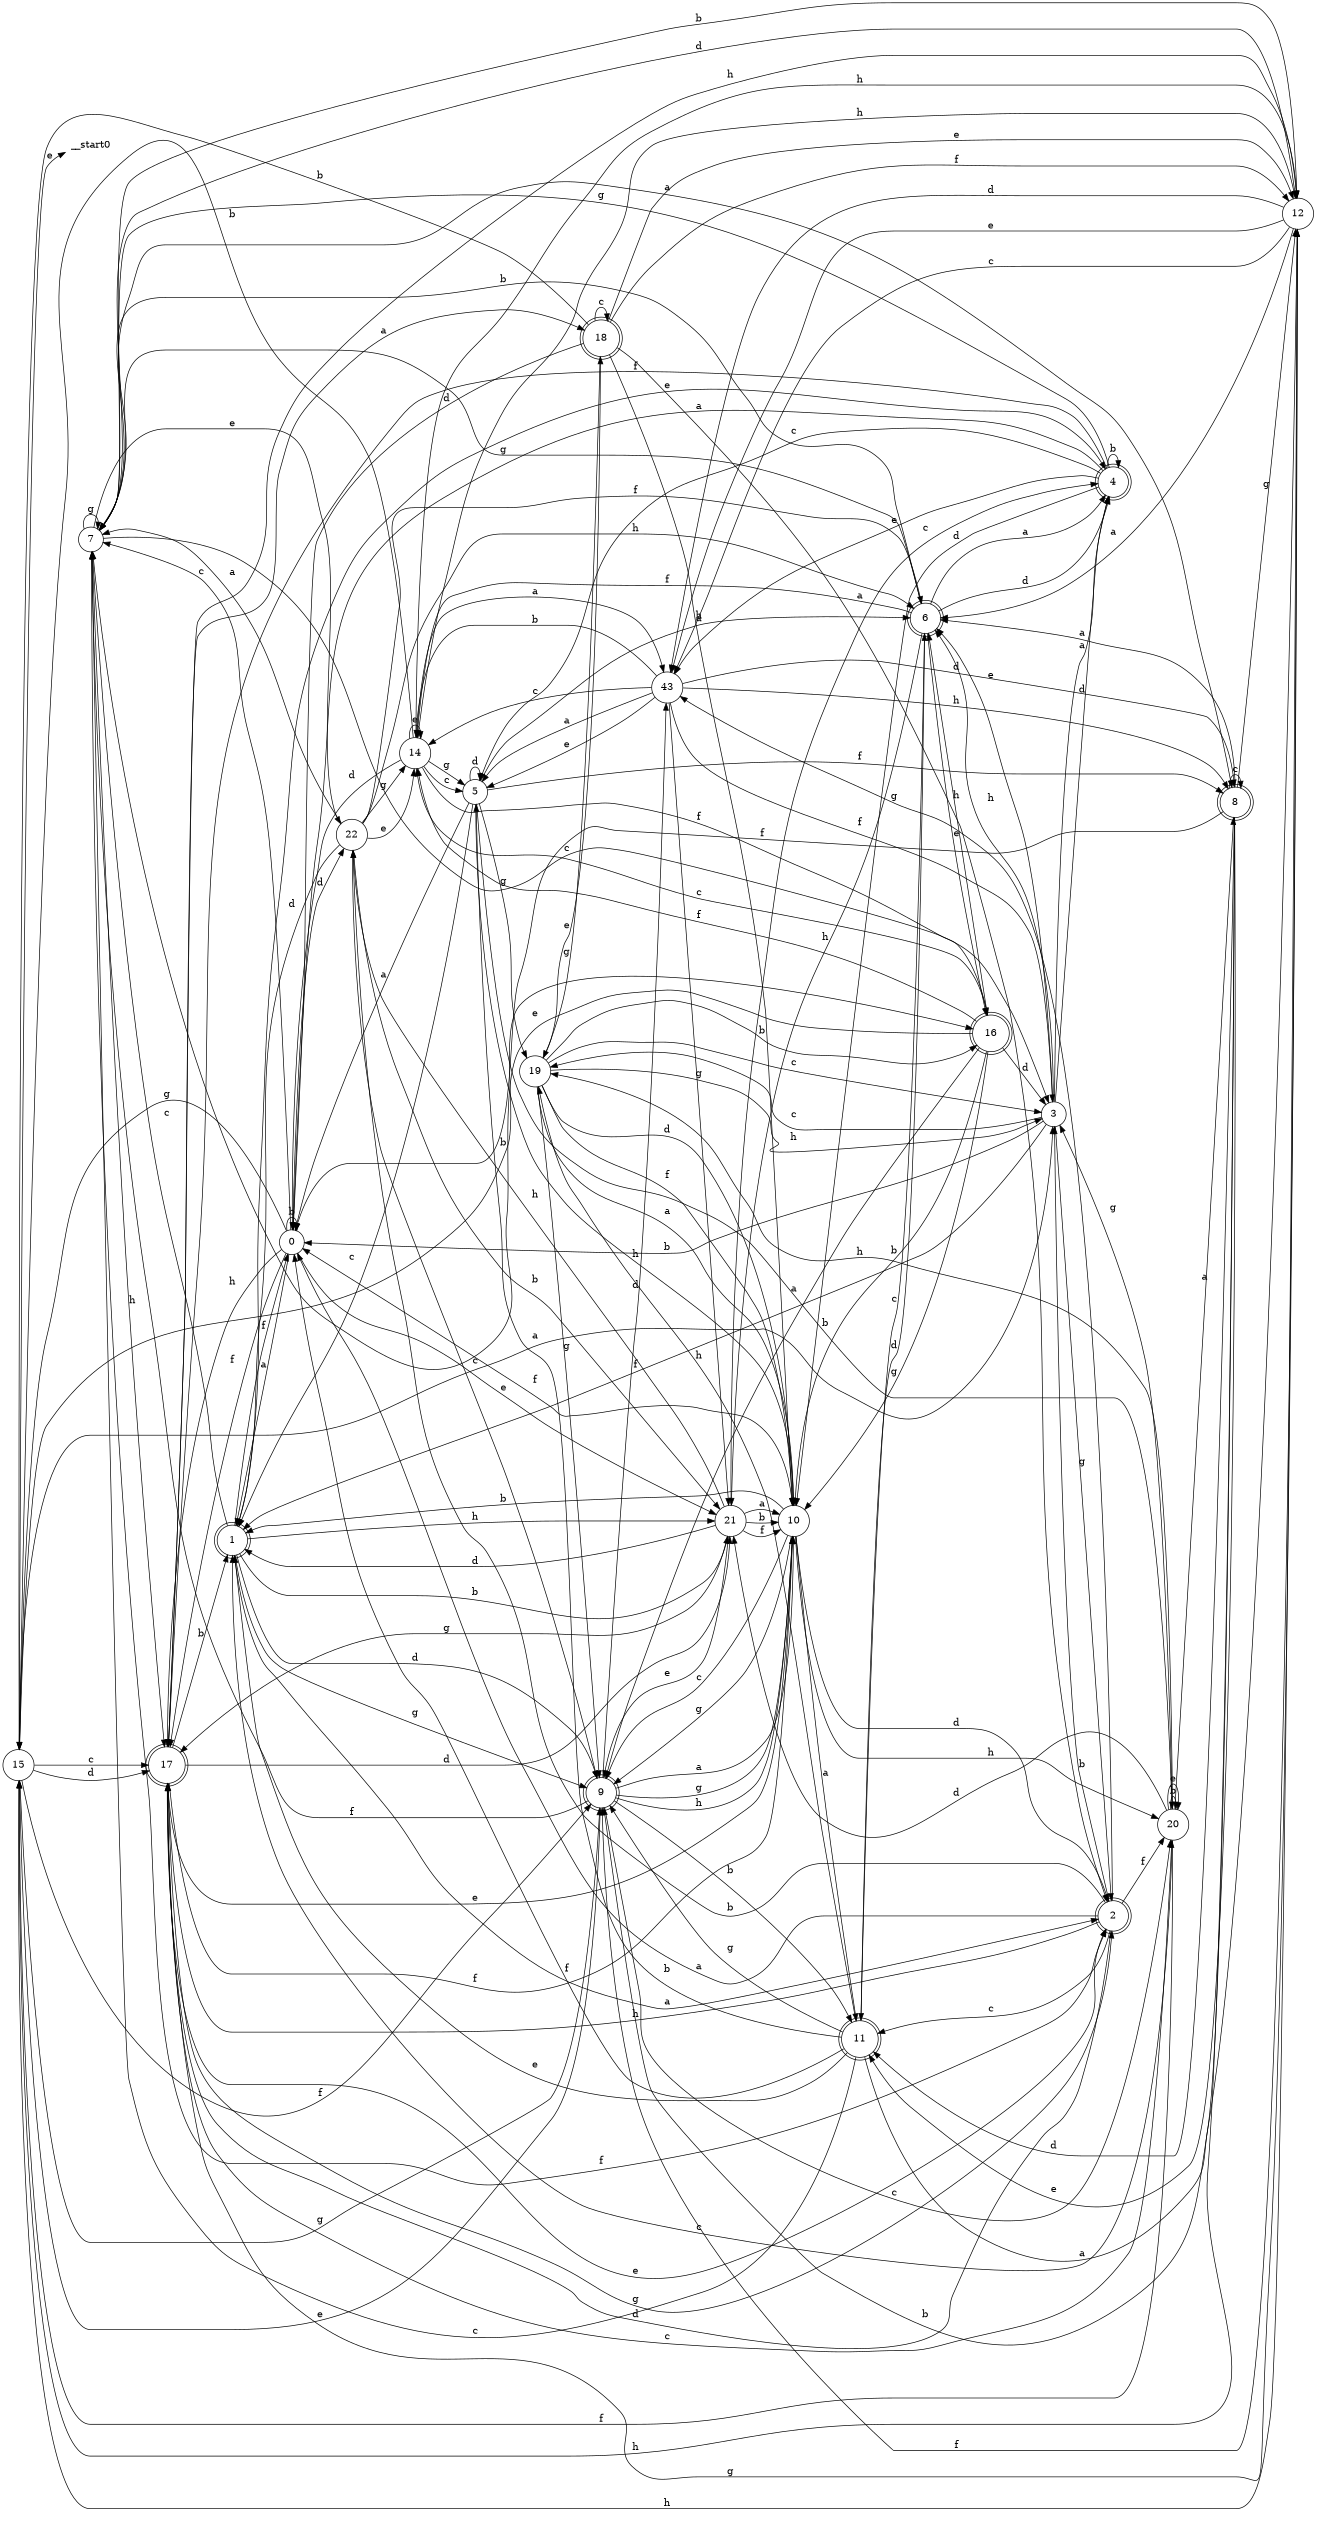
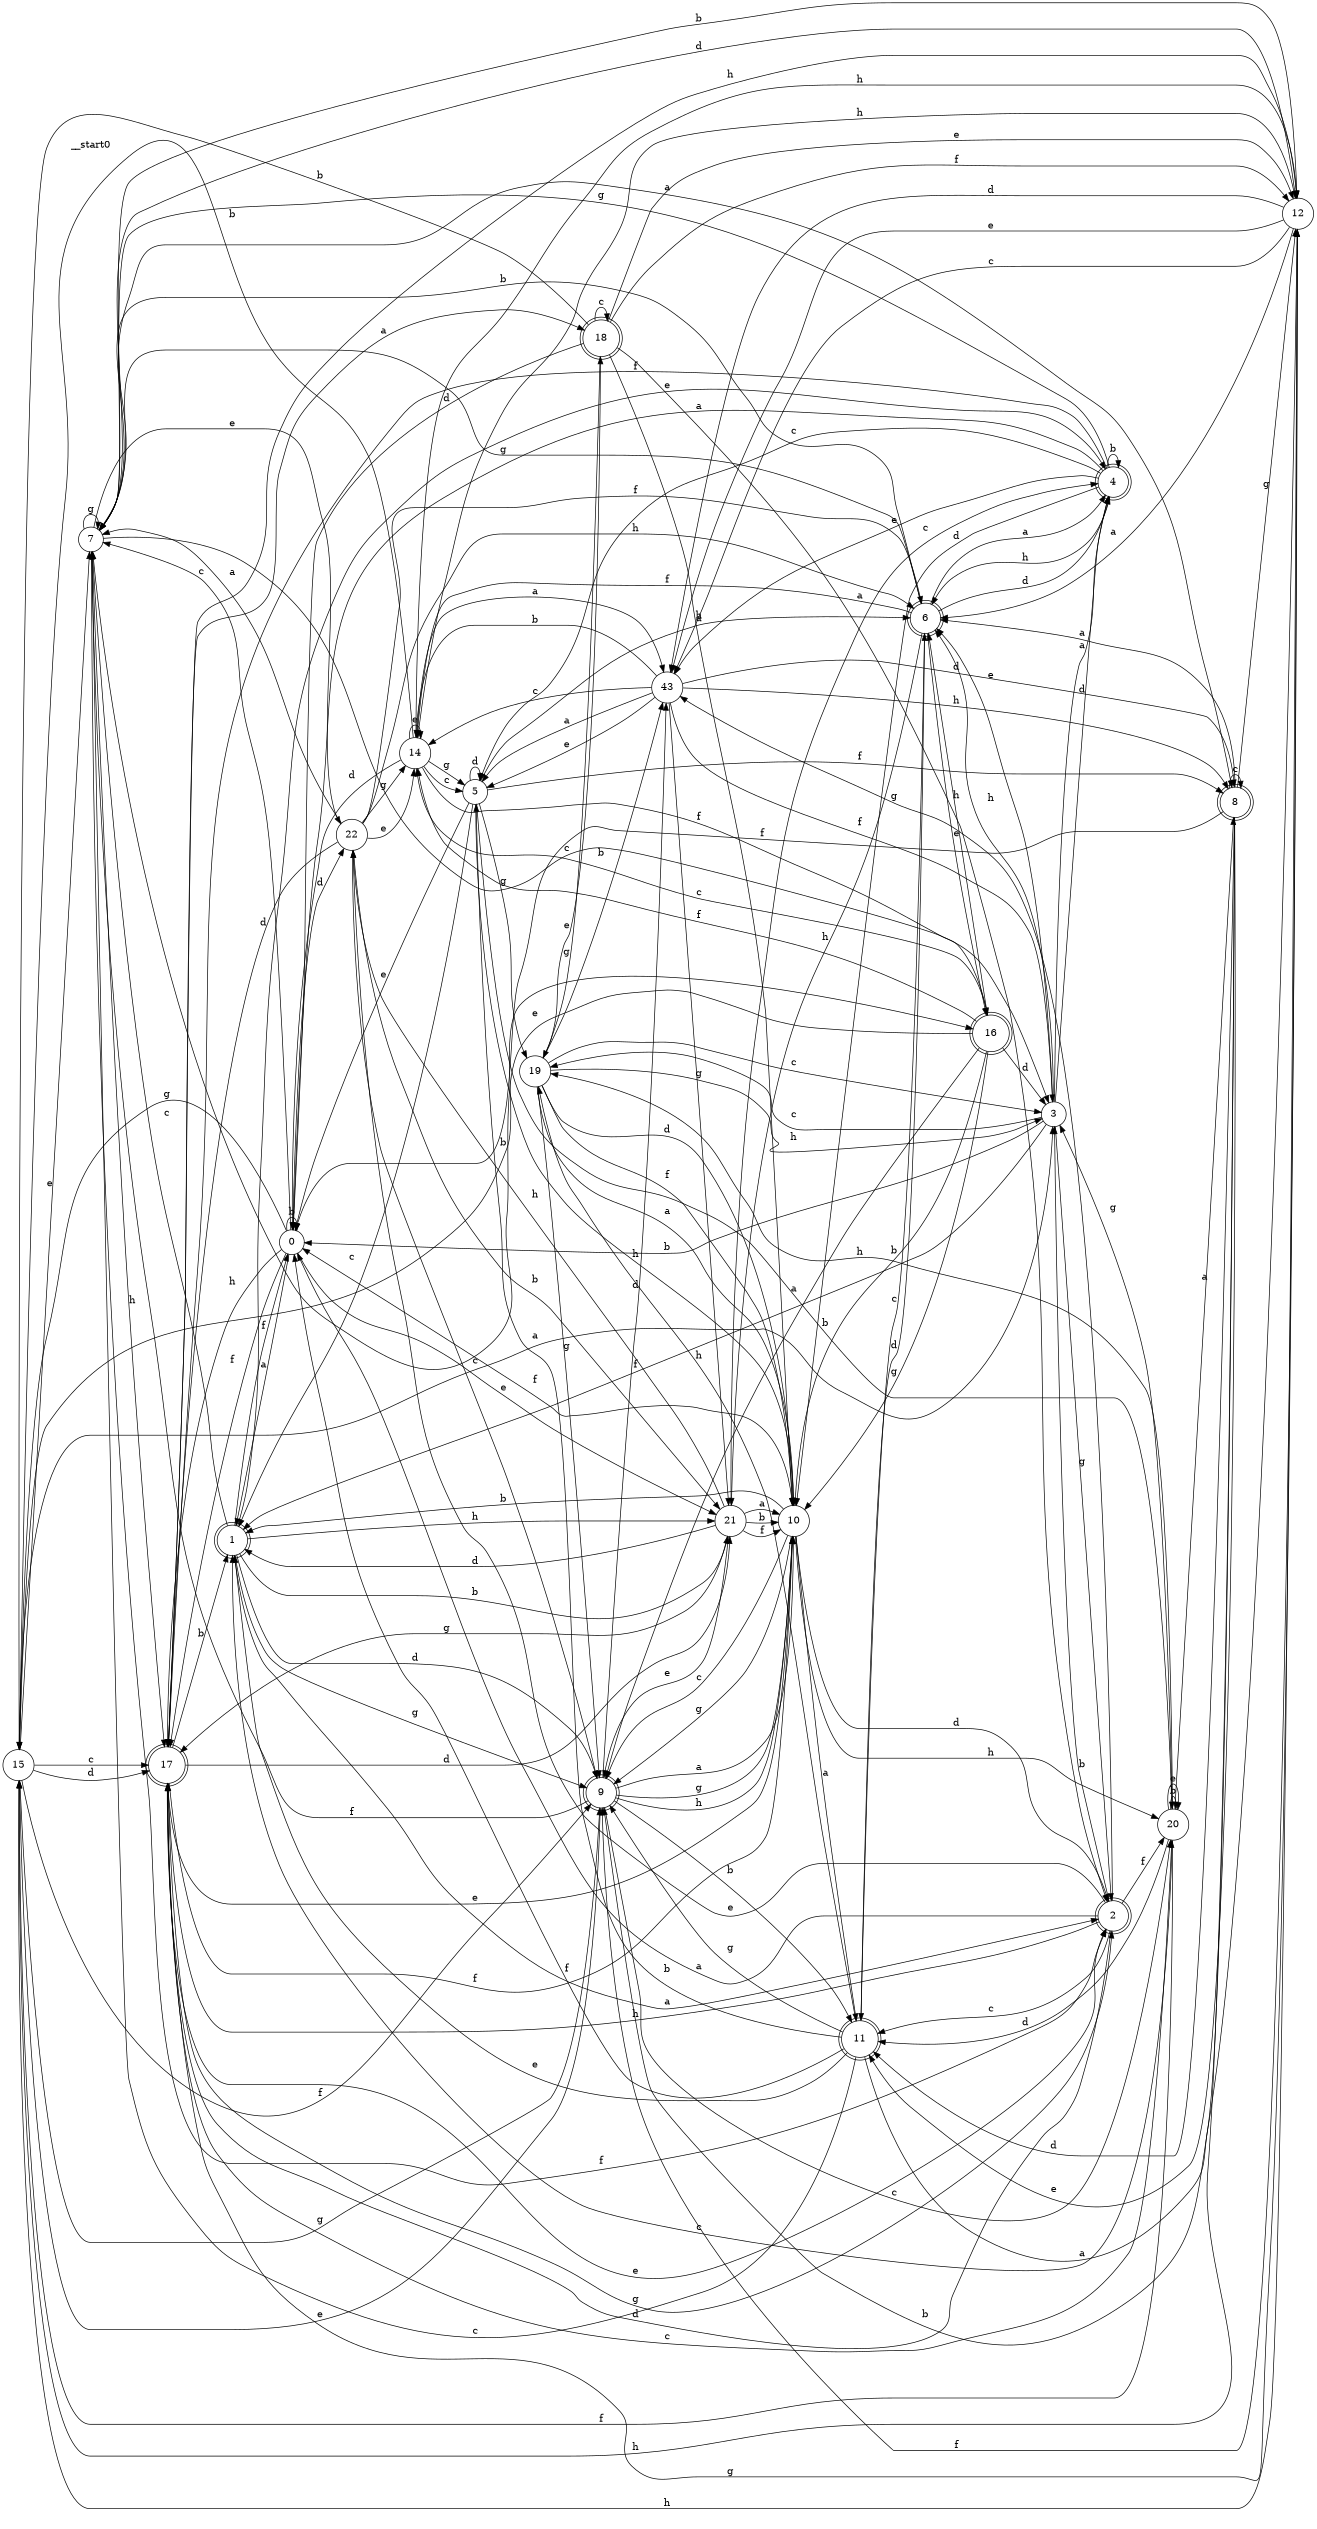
none -> (1033, 563)
(24, 949) -> (55, 1154)
(384, 975) -> (384, 975)
(750, 1031) -> (610, 886)
(266, 1175) -> (202, 1274)
(879, 1836) -> (1038, 2024)
(731, 1908) -> (731, 1908)
